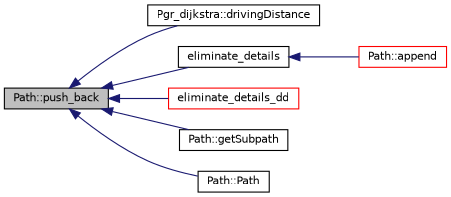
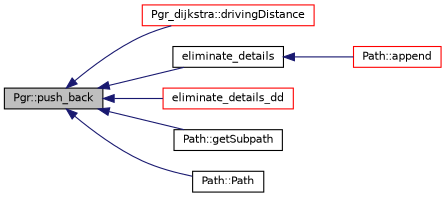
(234, 15) -> (228, 15)
(56, 98) -> (54, 98)
